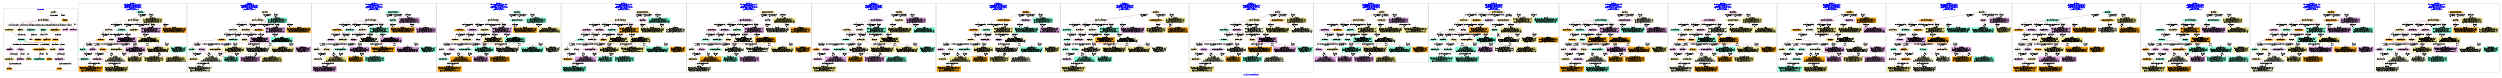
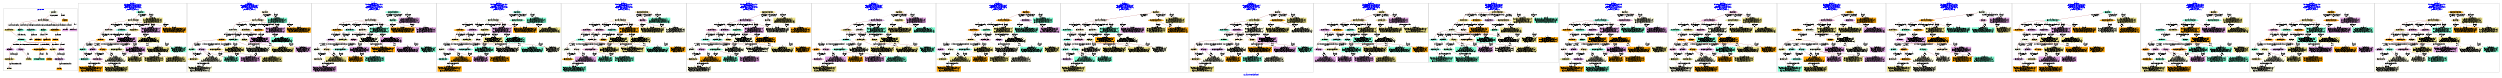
(20, 30) -> (20, 30)
(20, 59) -> none
(9, 69) -> (9, 69)
